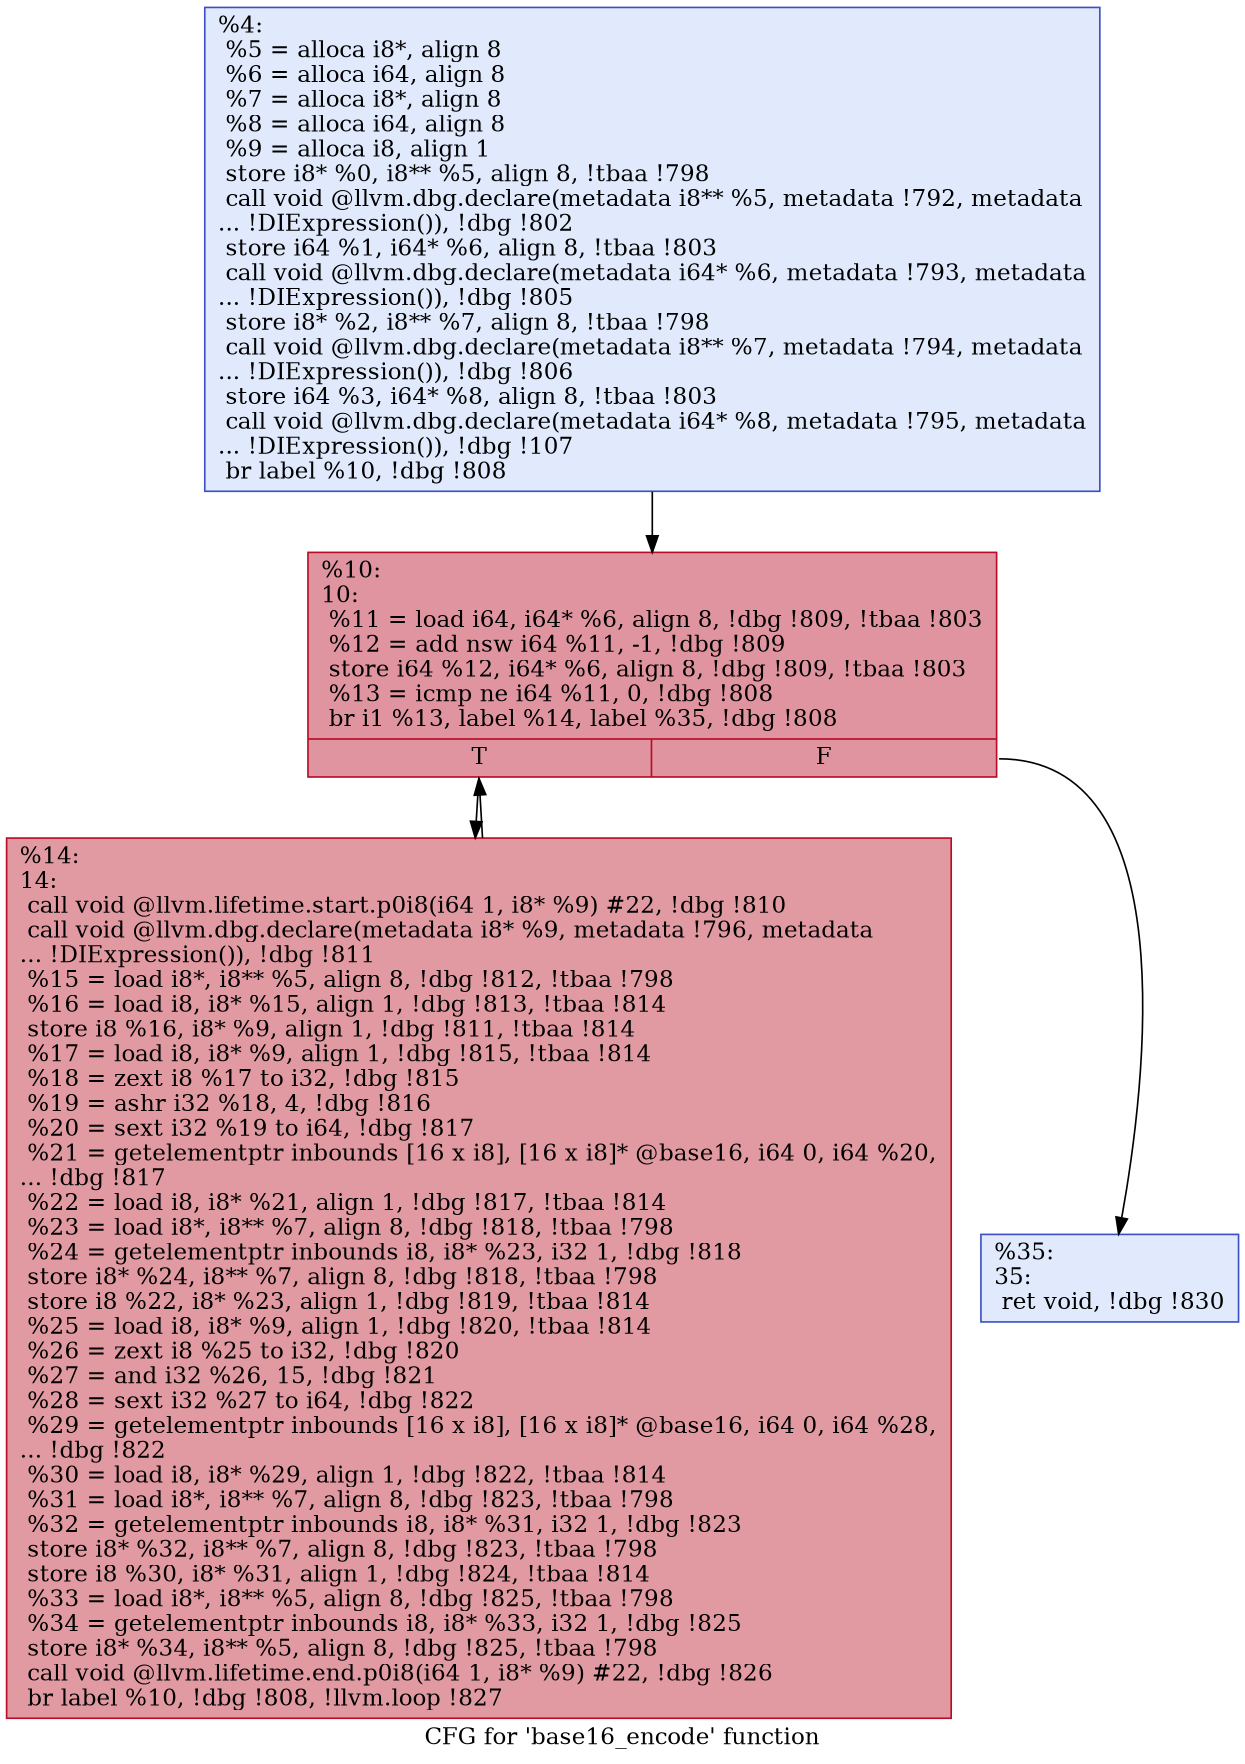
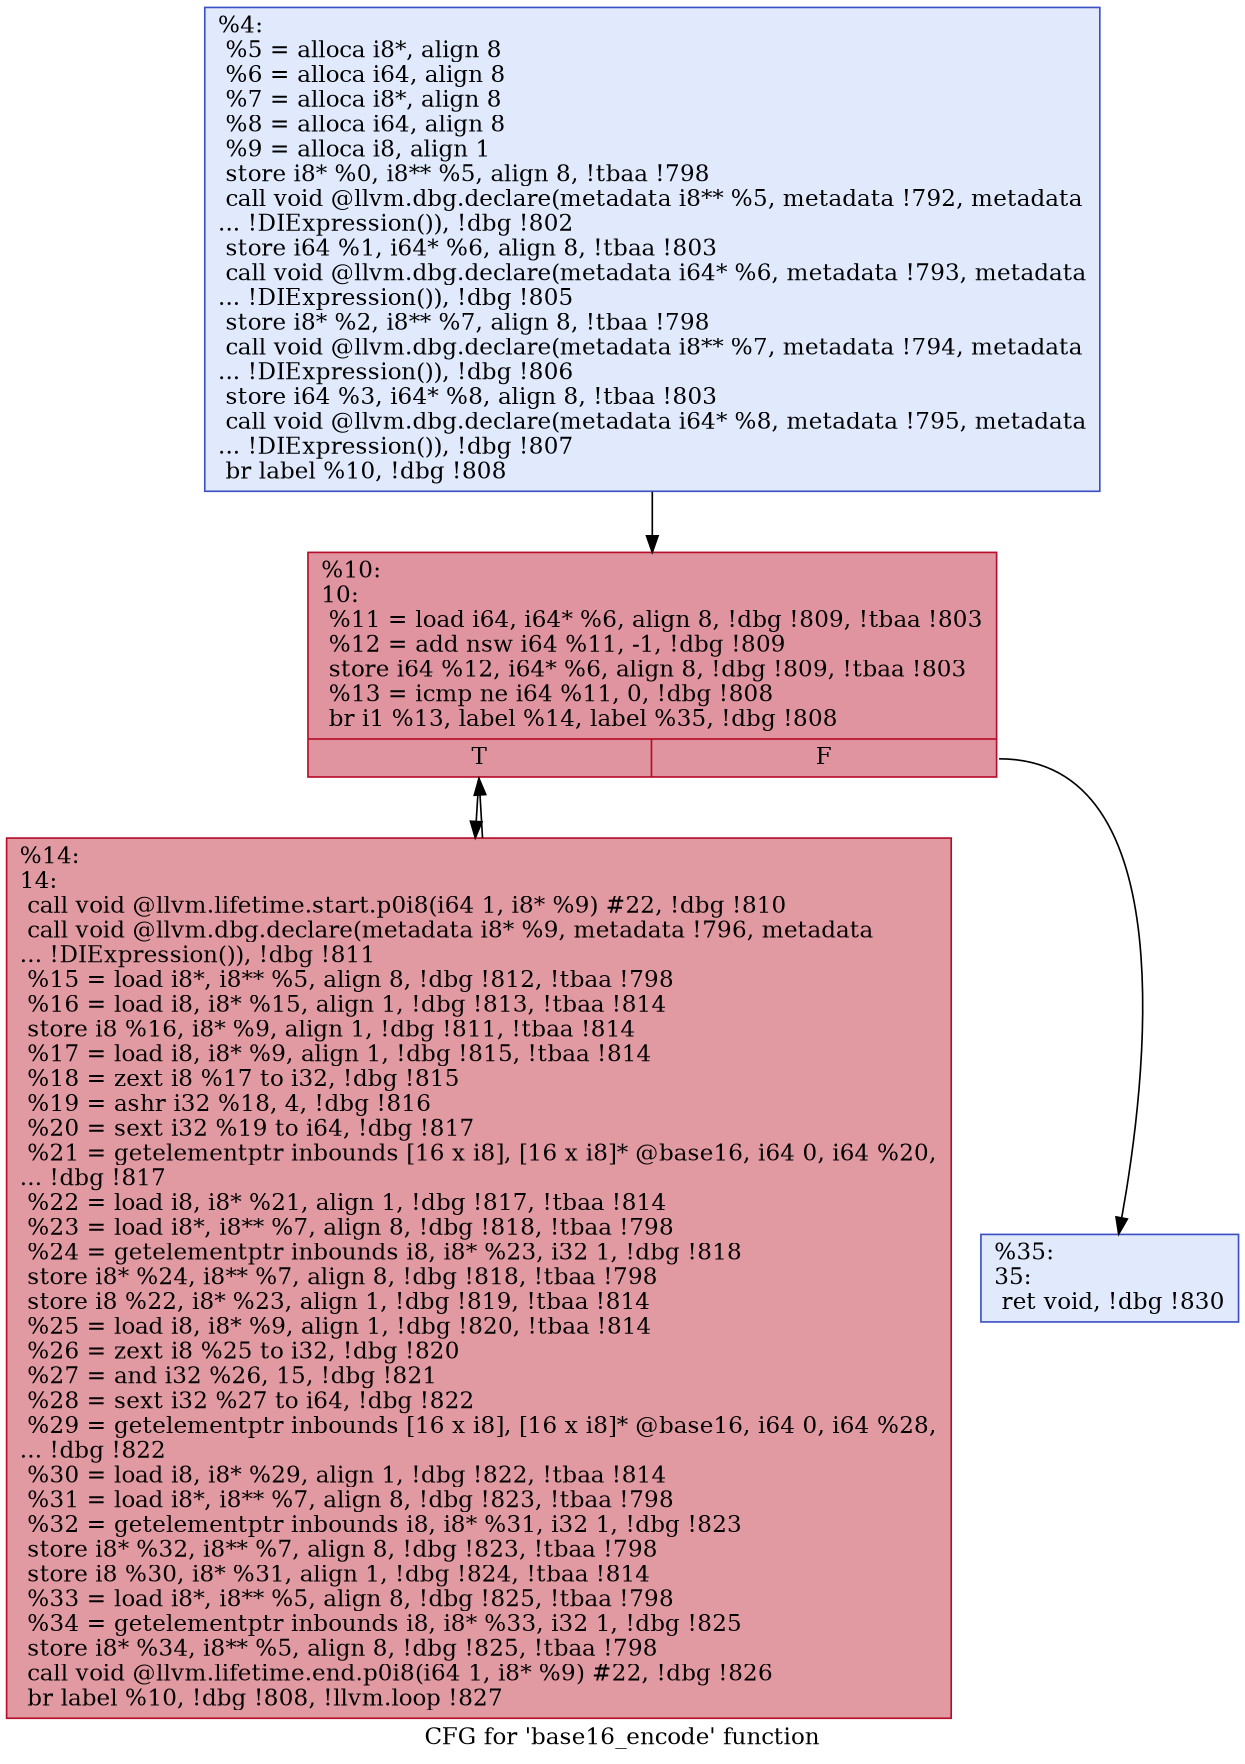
(396, 447) -> (396, 447)
